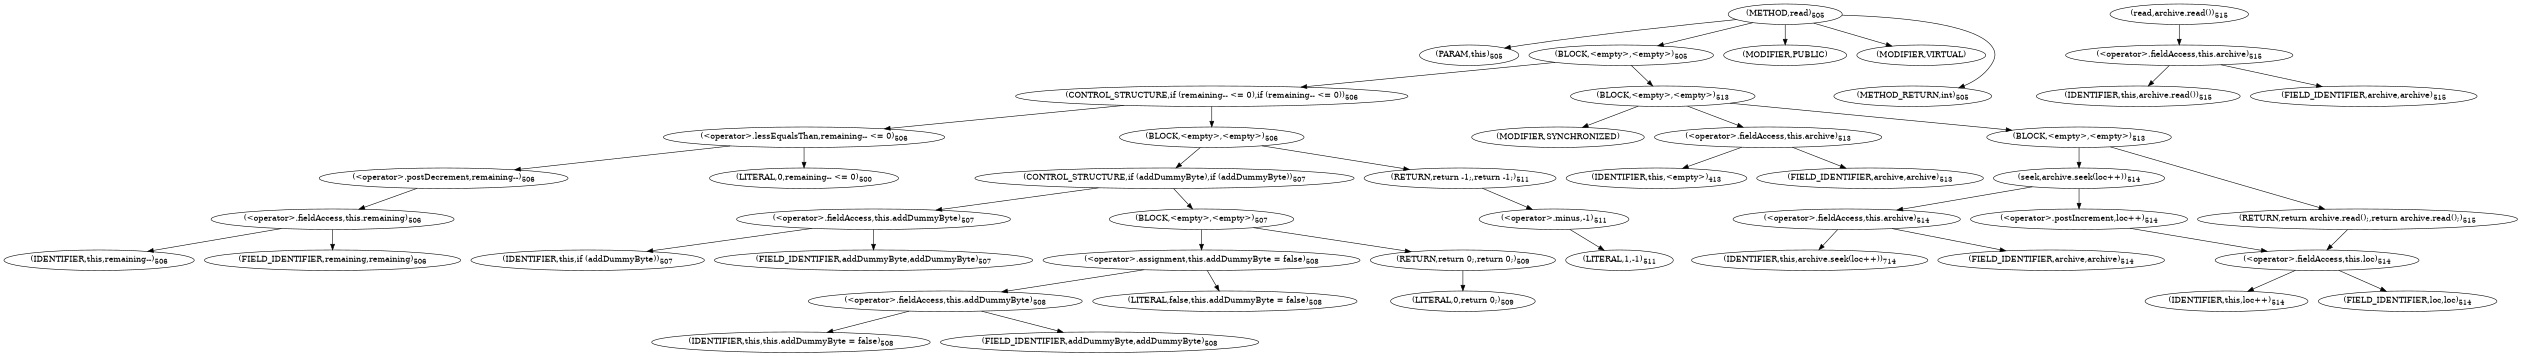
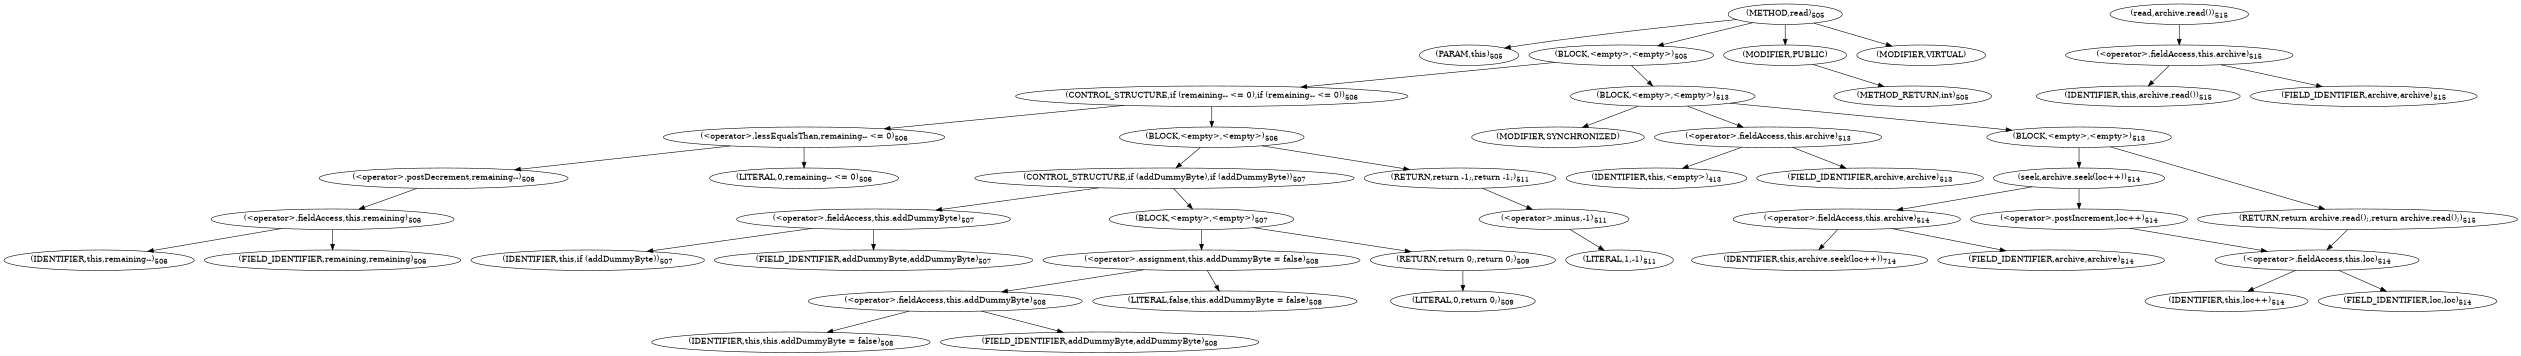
(1947, 26) -> (1846, 75)
(866, 177) -> (866, 177)
